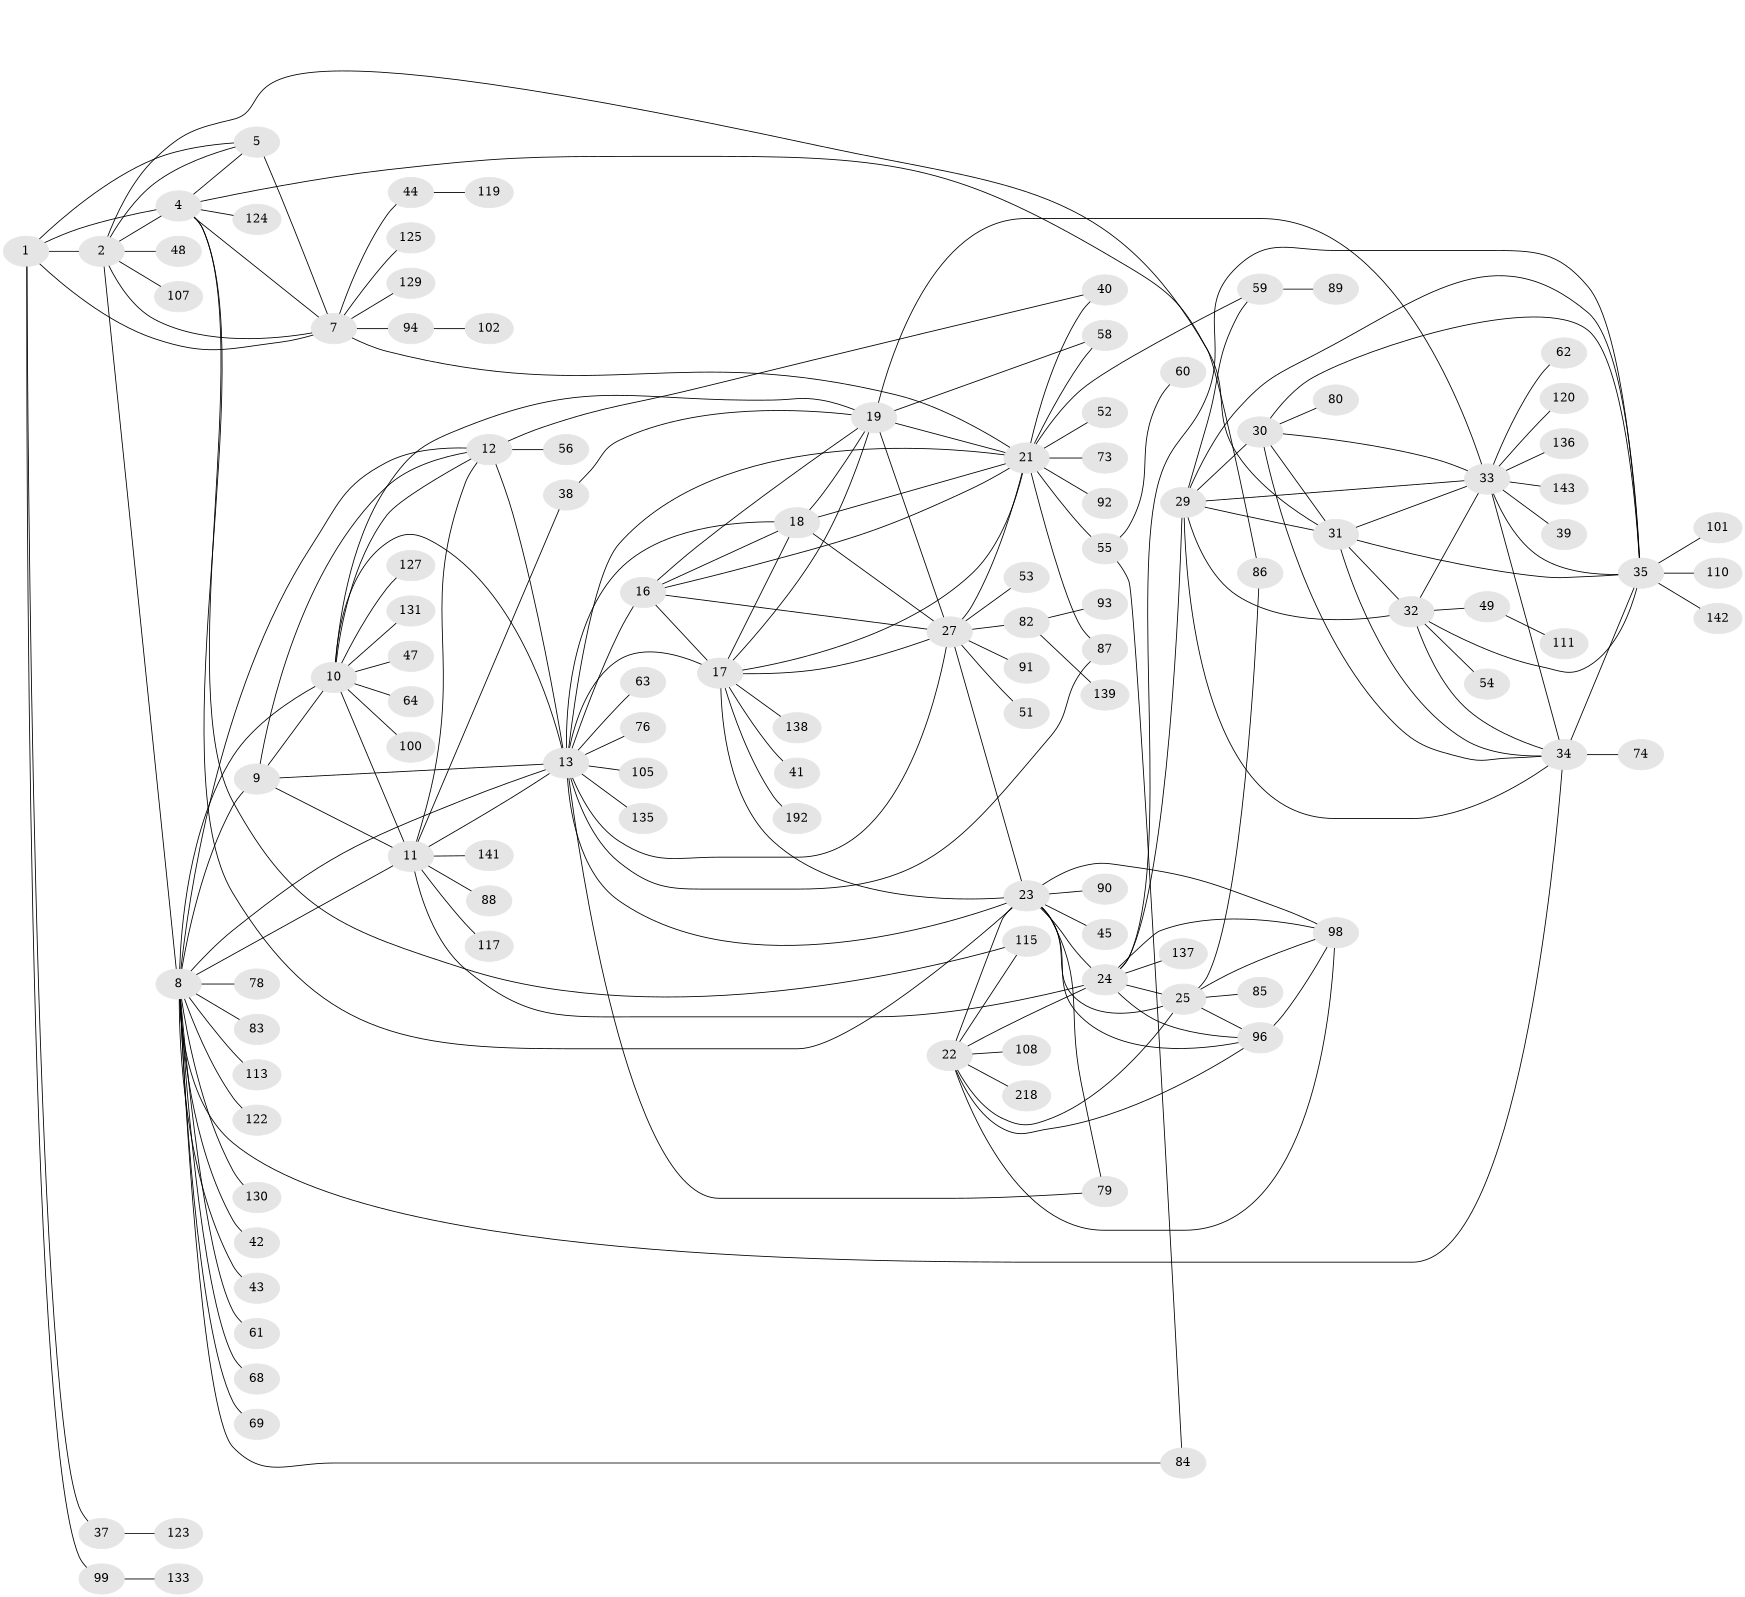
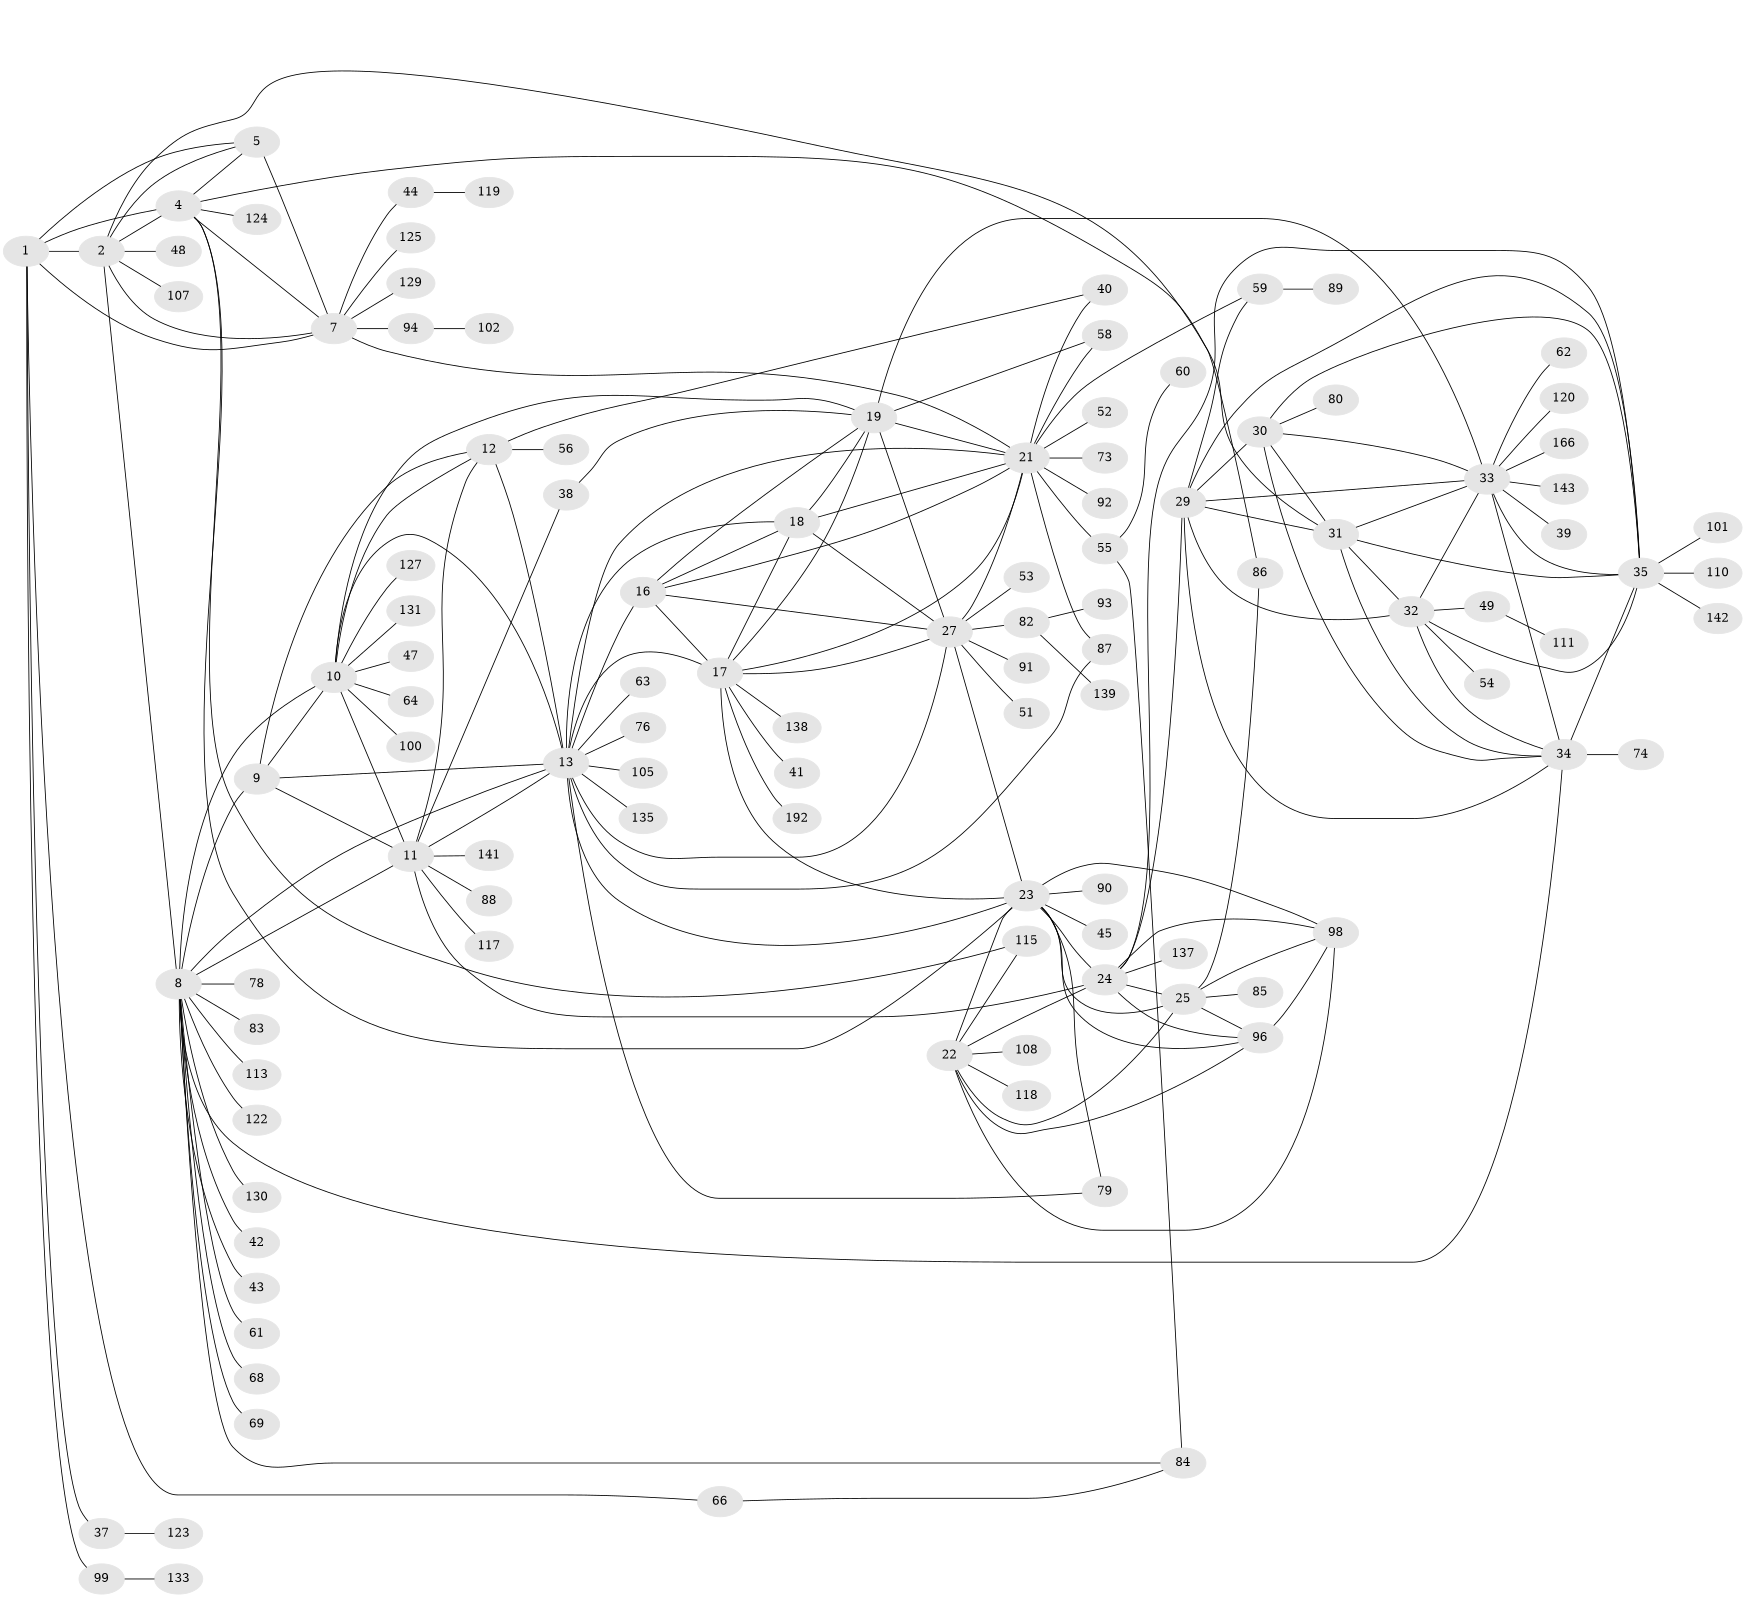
(1564, 444) -> (1564, 444)
(255, 657) -> none
(1027, 1096) -> (1027, 1096)
none -> (720, 1502)
